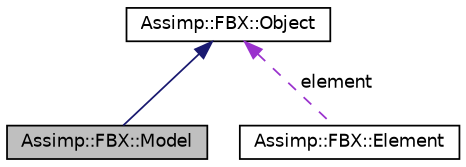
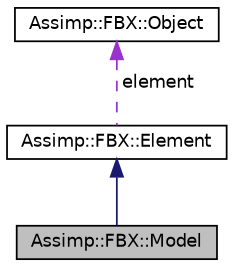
(161, 90) -> (117, 201)
